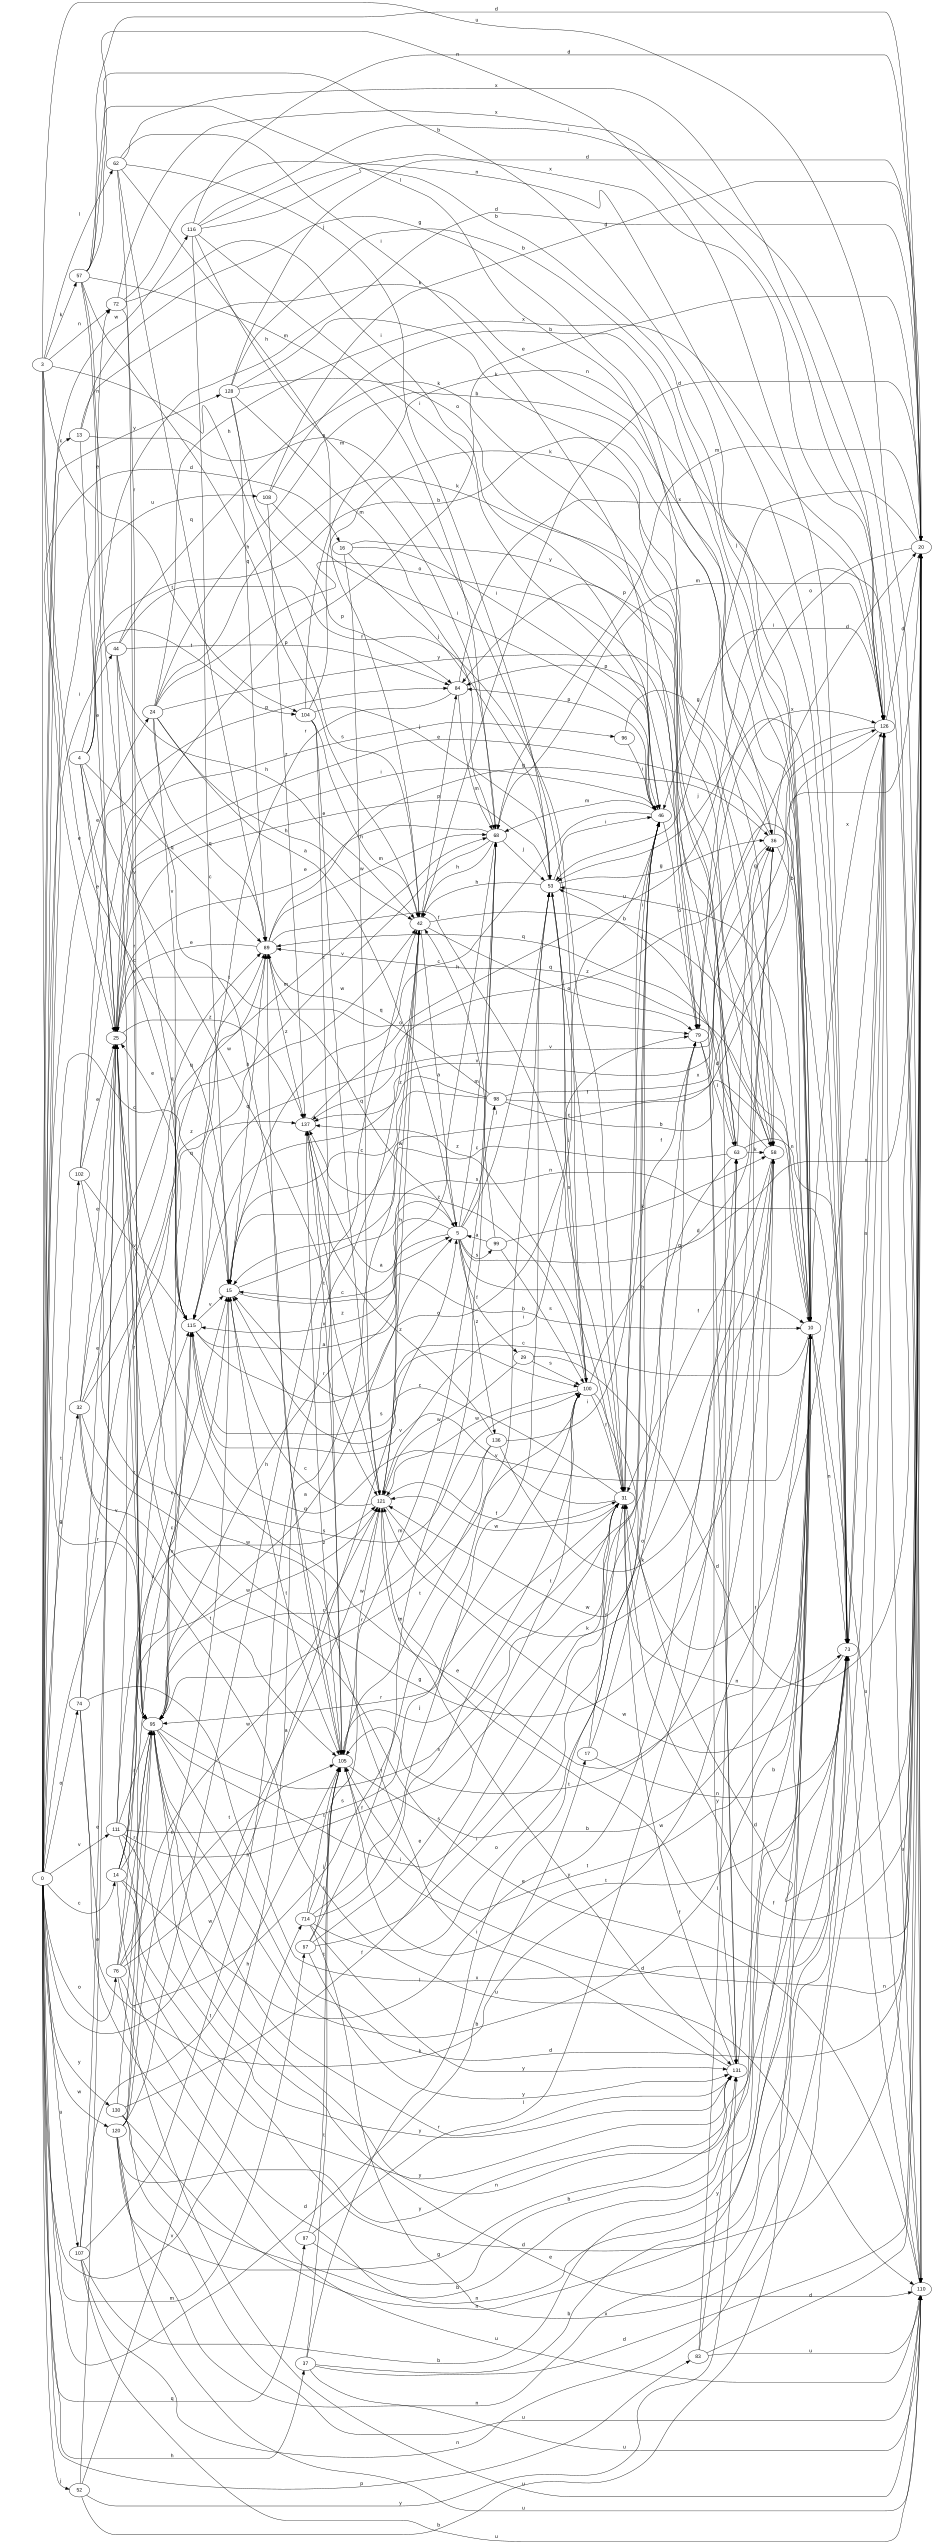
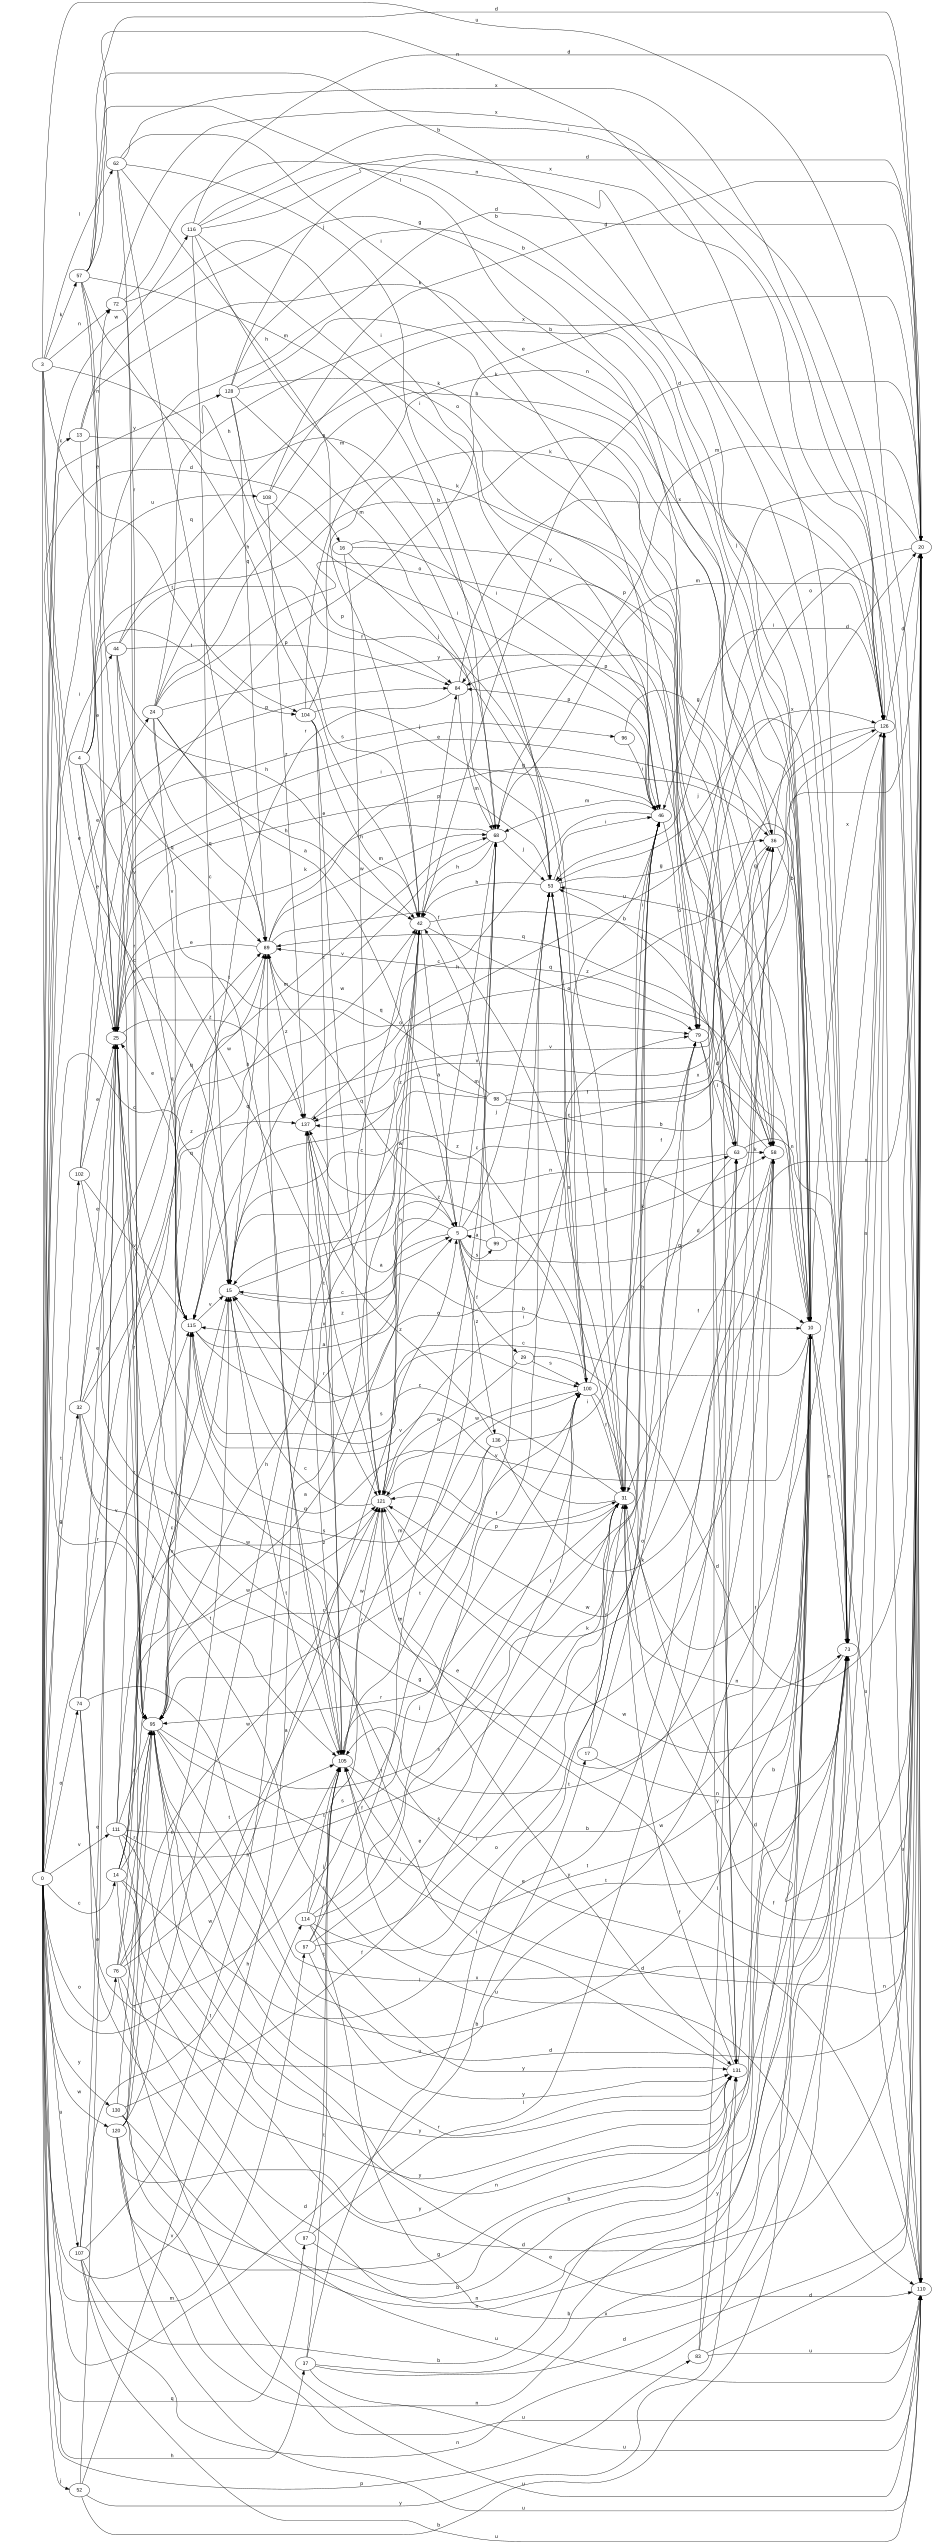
(306, 870) -> (306, 870)
(478, 1187) -> (596, 1195)
(543, 1314) -> none
(496, 1526) -> (496, 1526)
(306, 1919) -> (306, 1919)
(420, 2051) -> (420, 2051)
